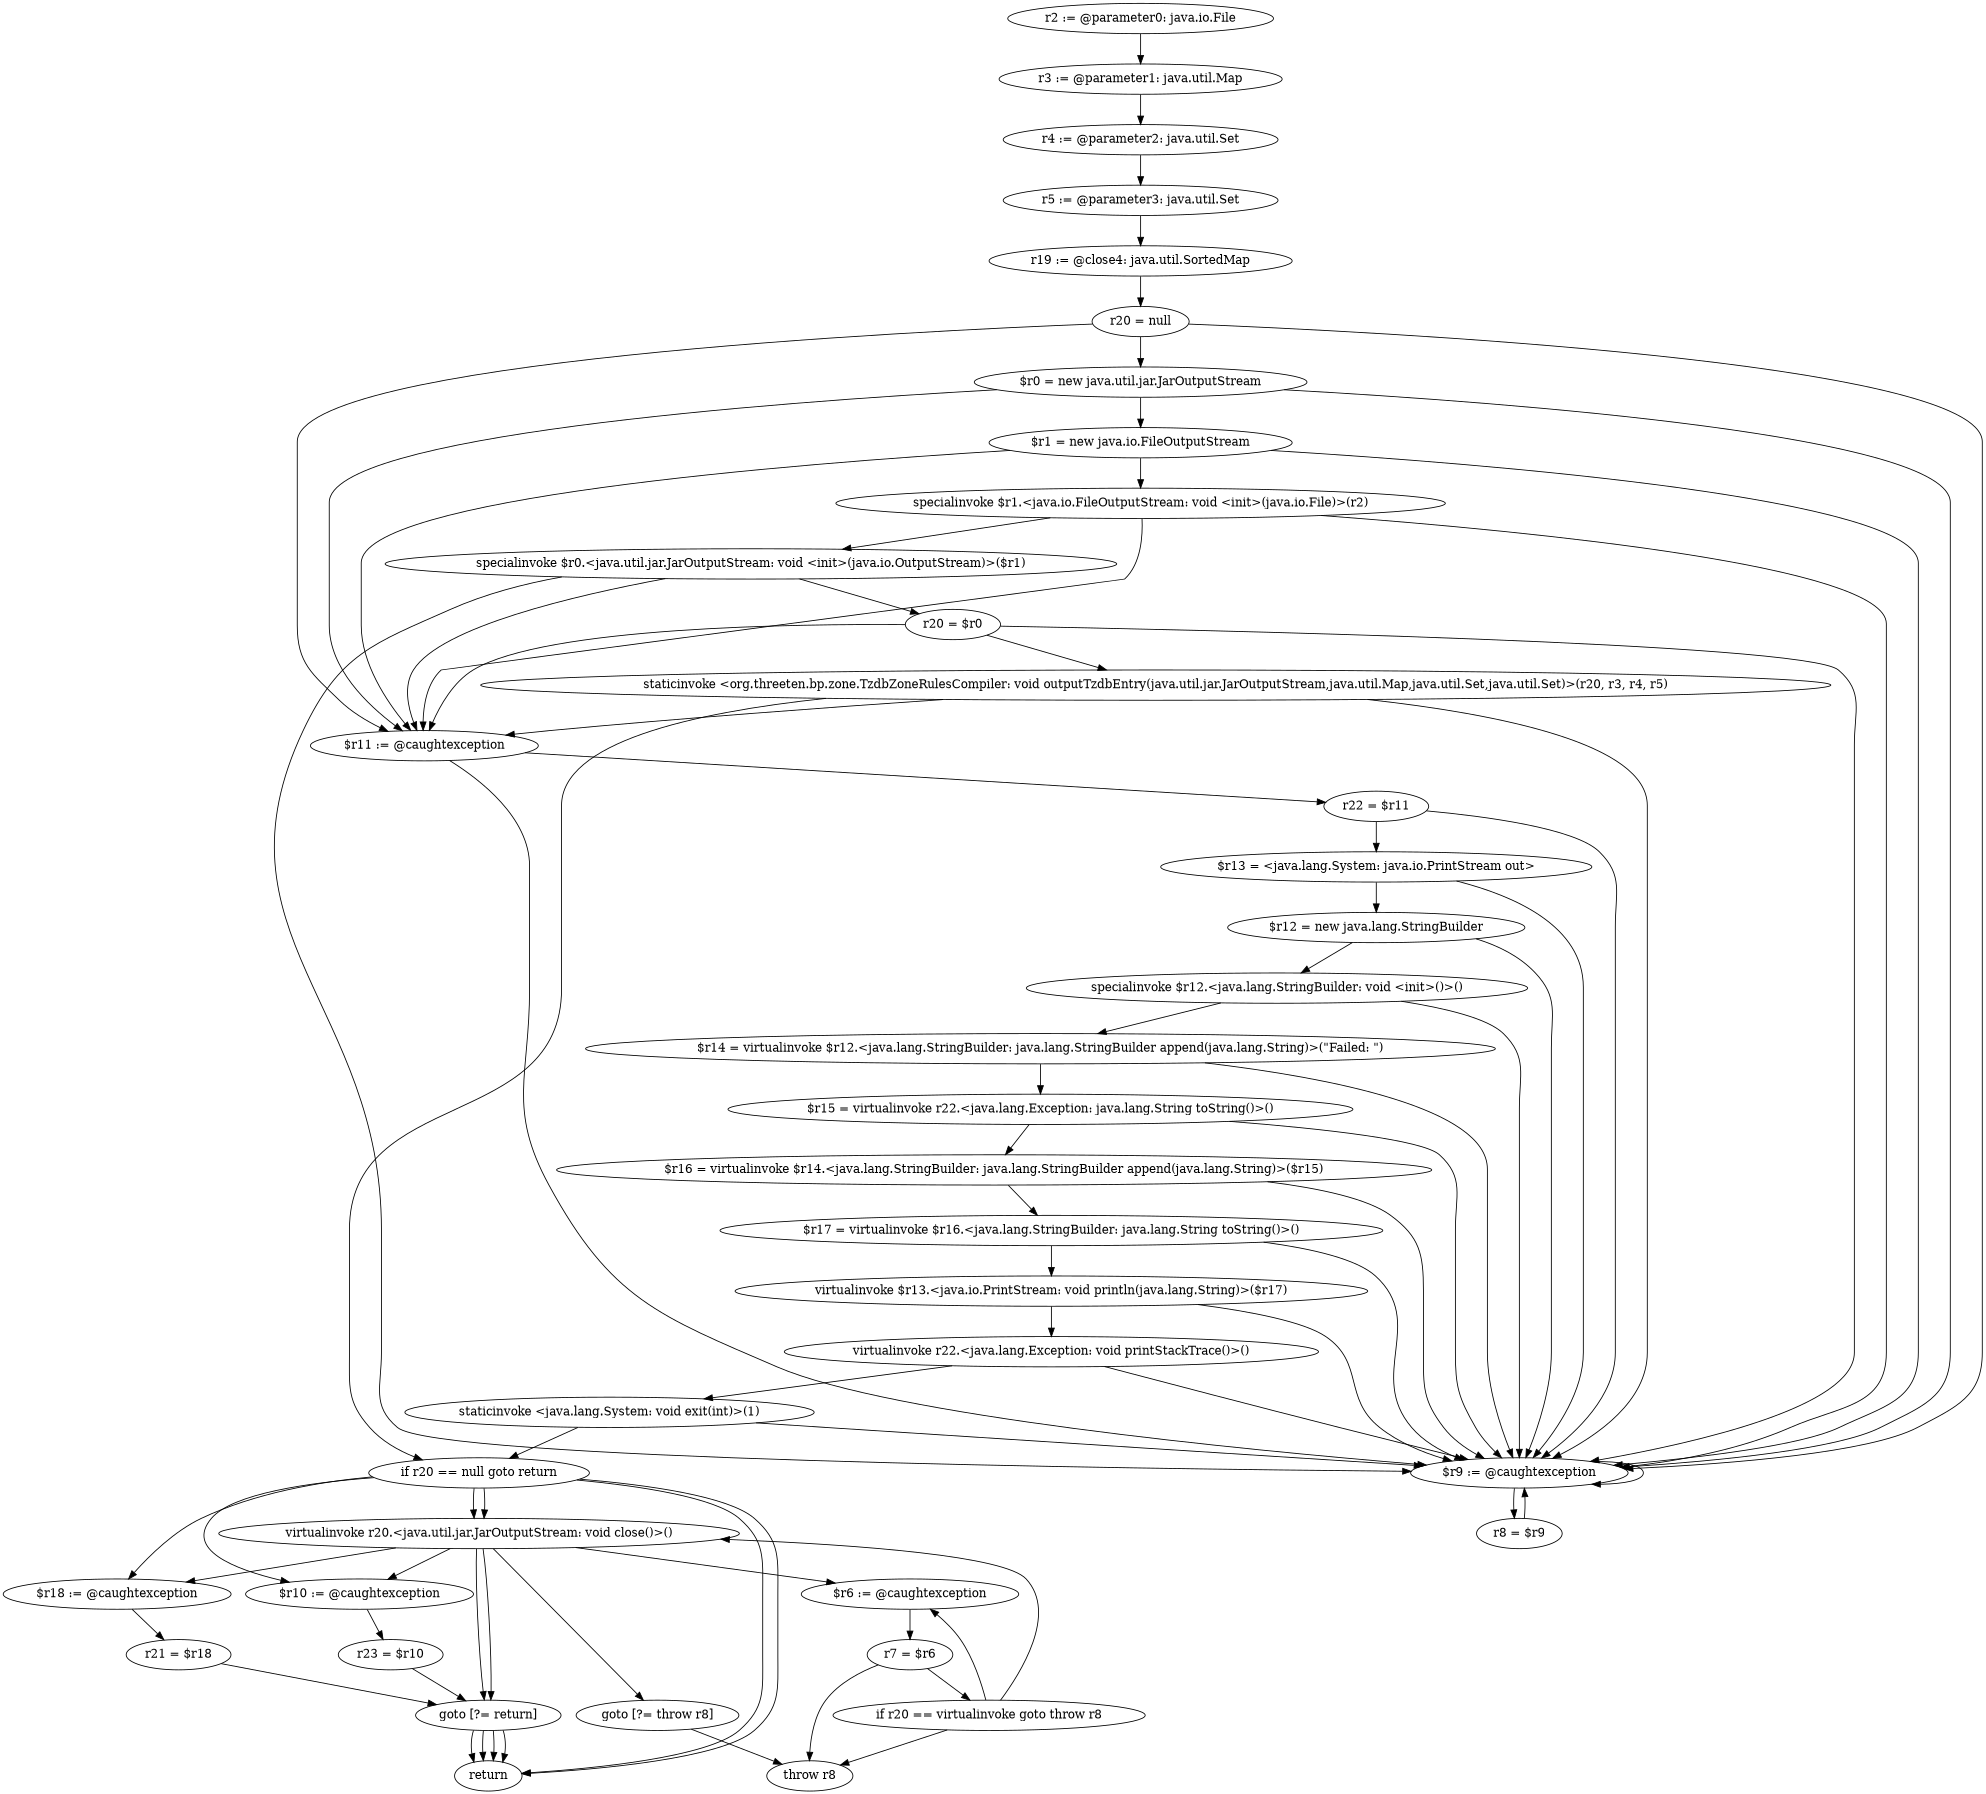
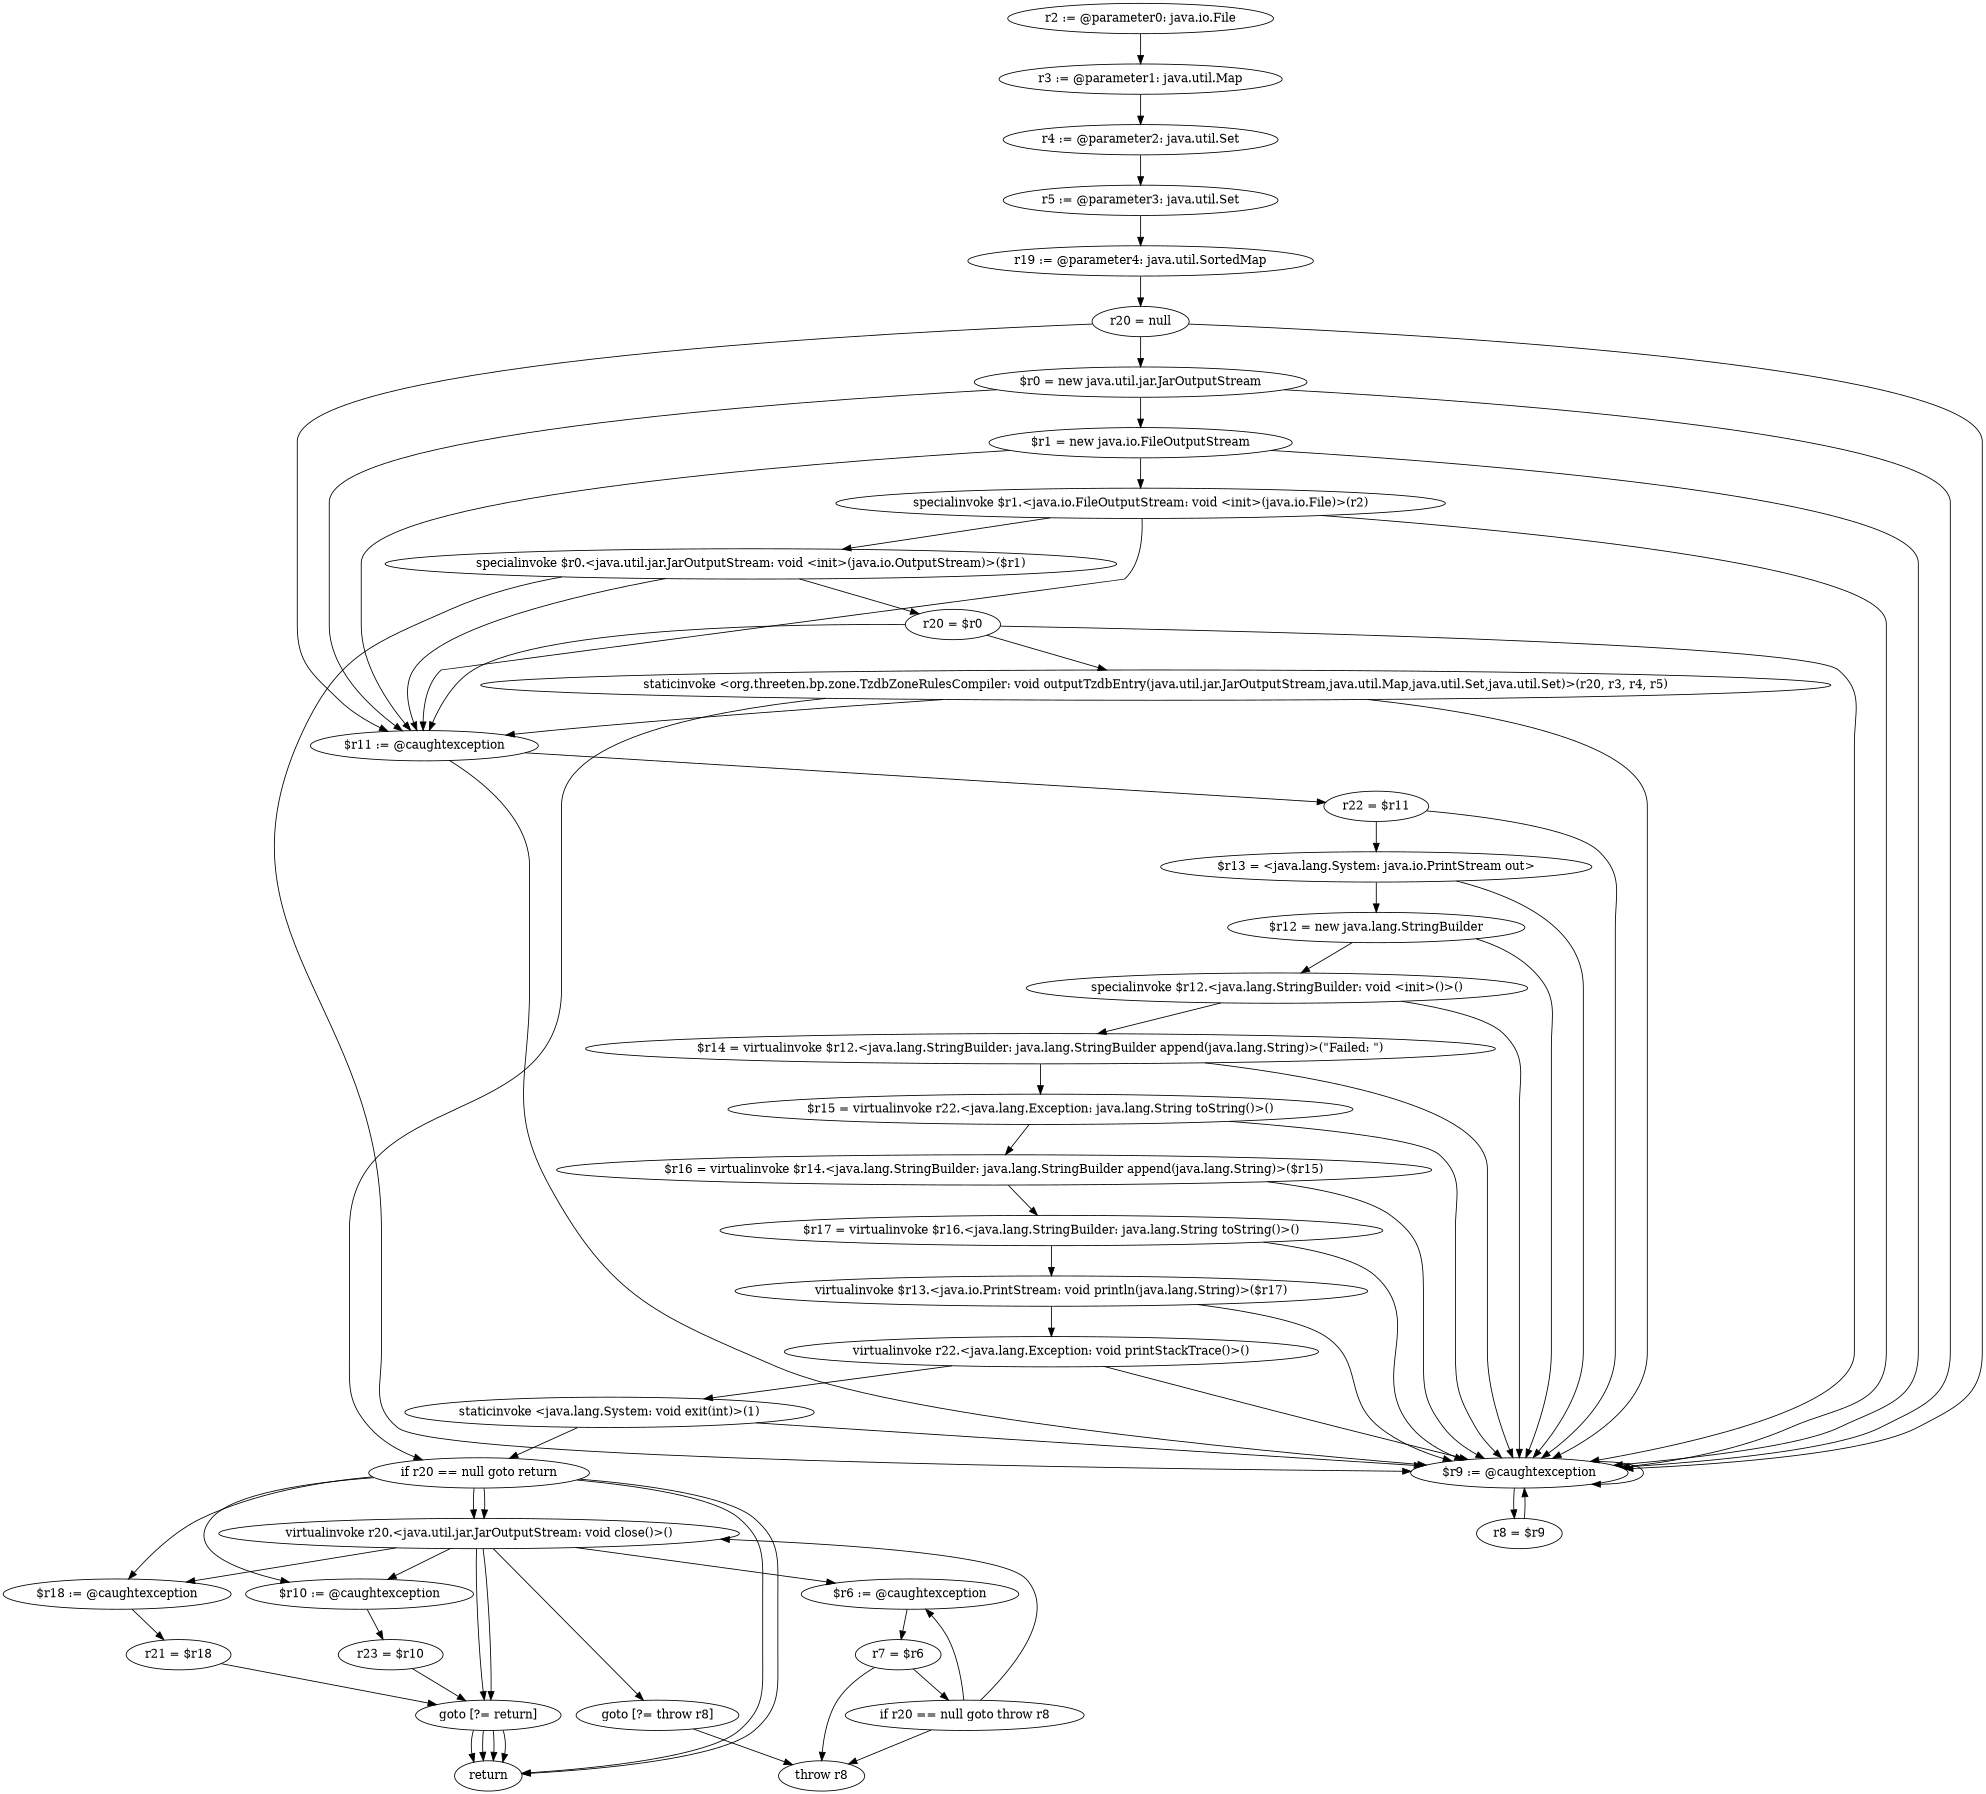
(1141, 261) -> (1141, 261)
(989, 1715) -> (965, 1715)
